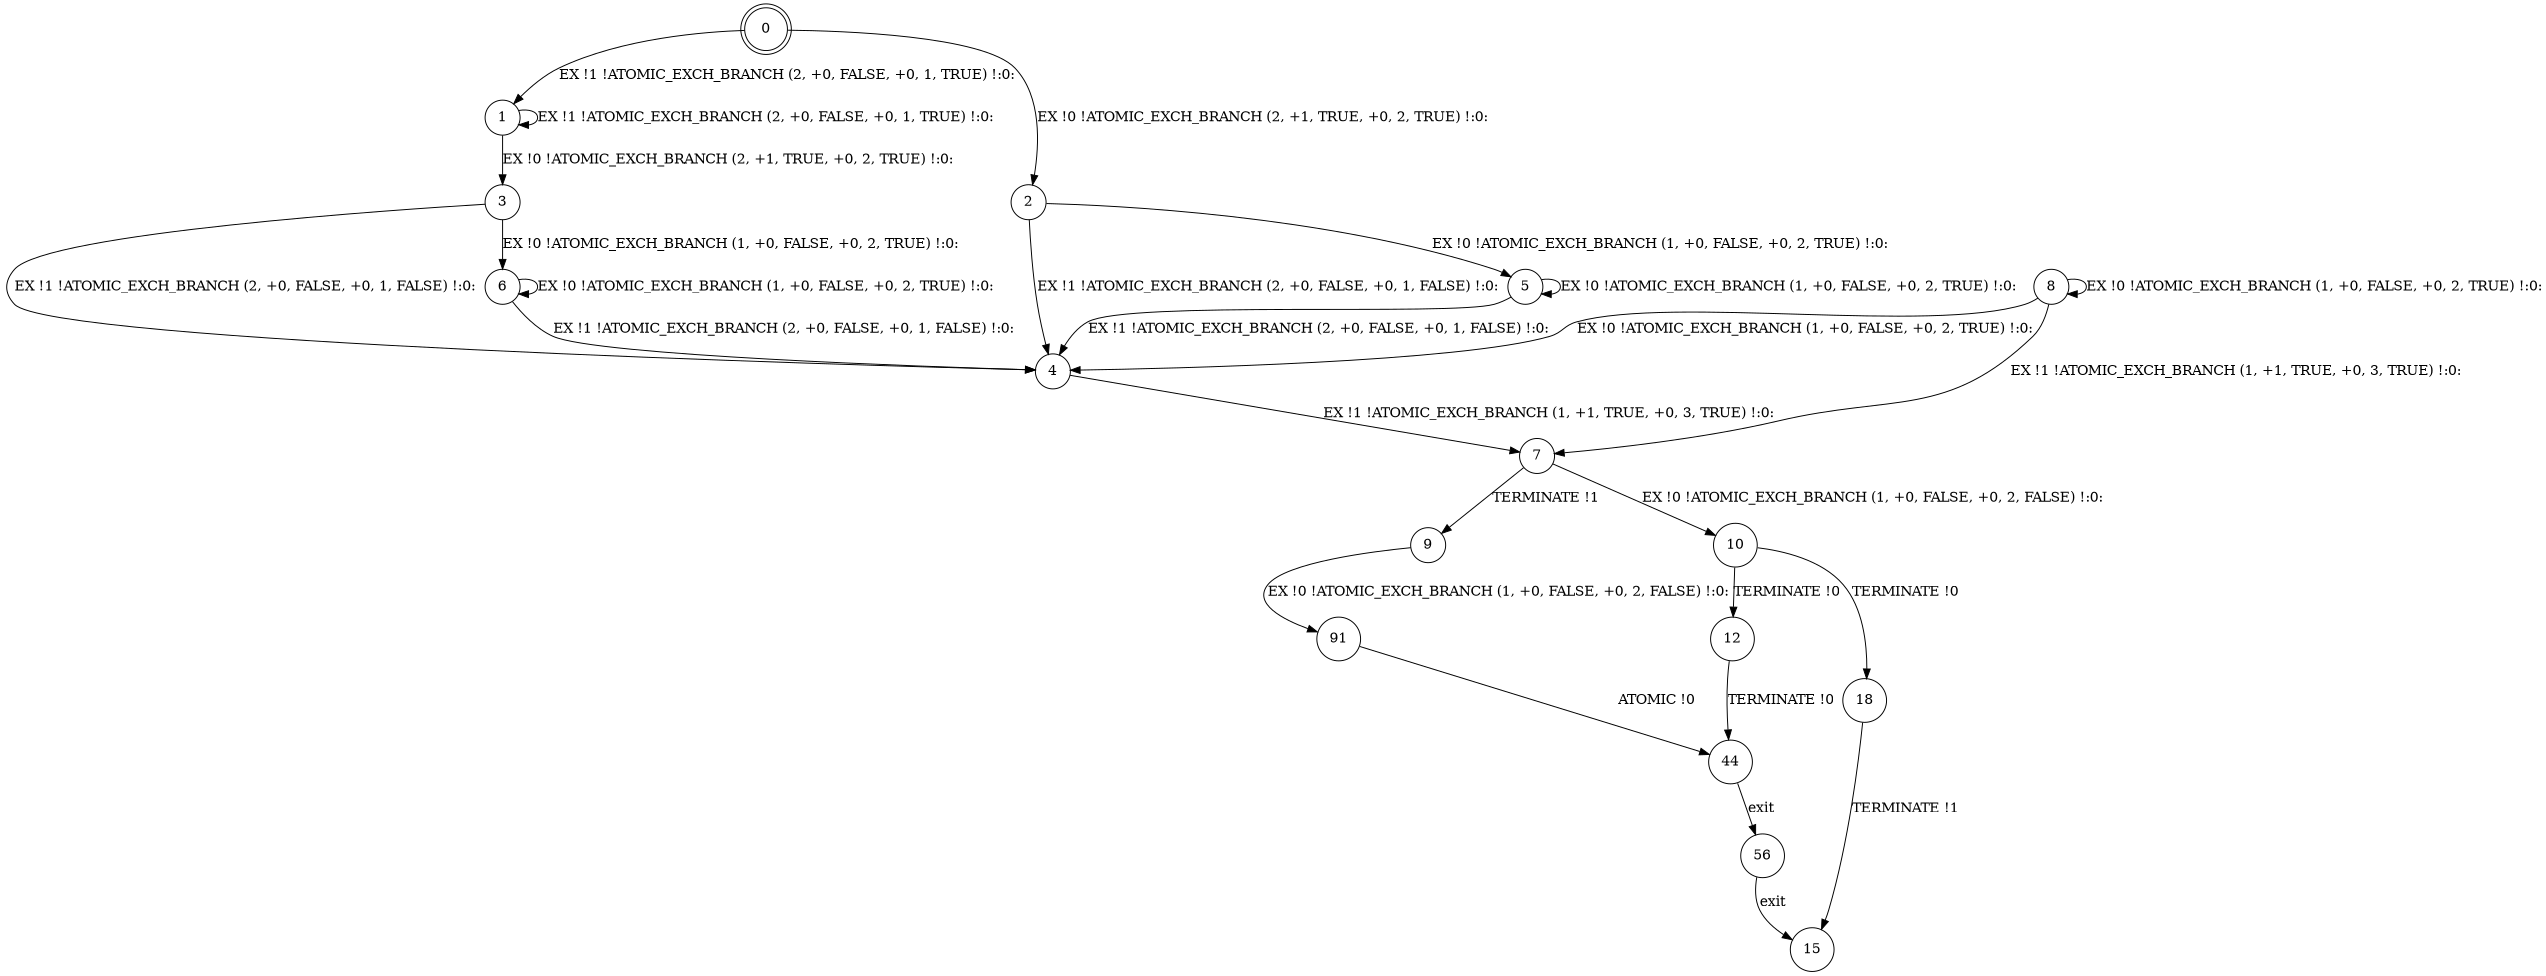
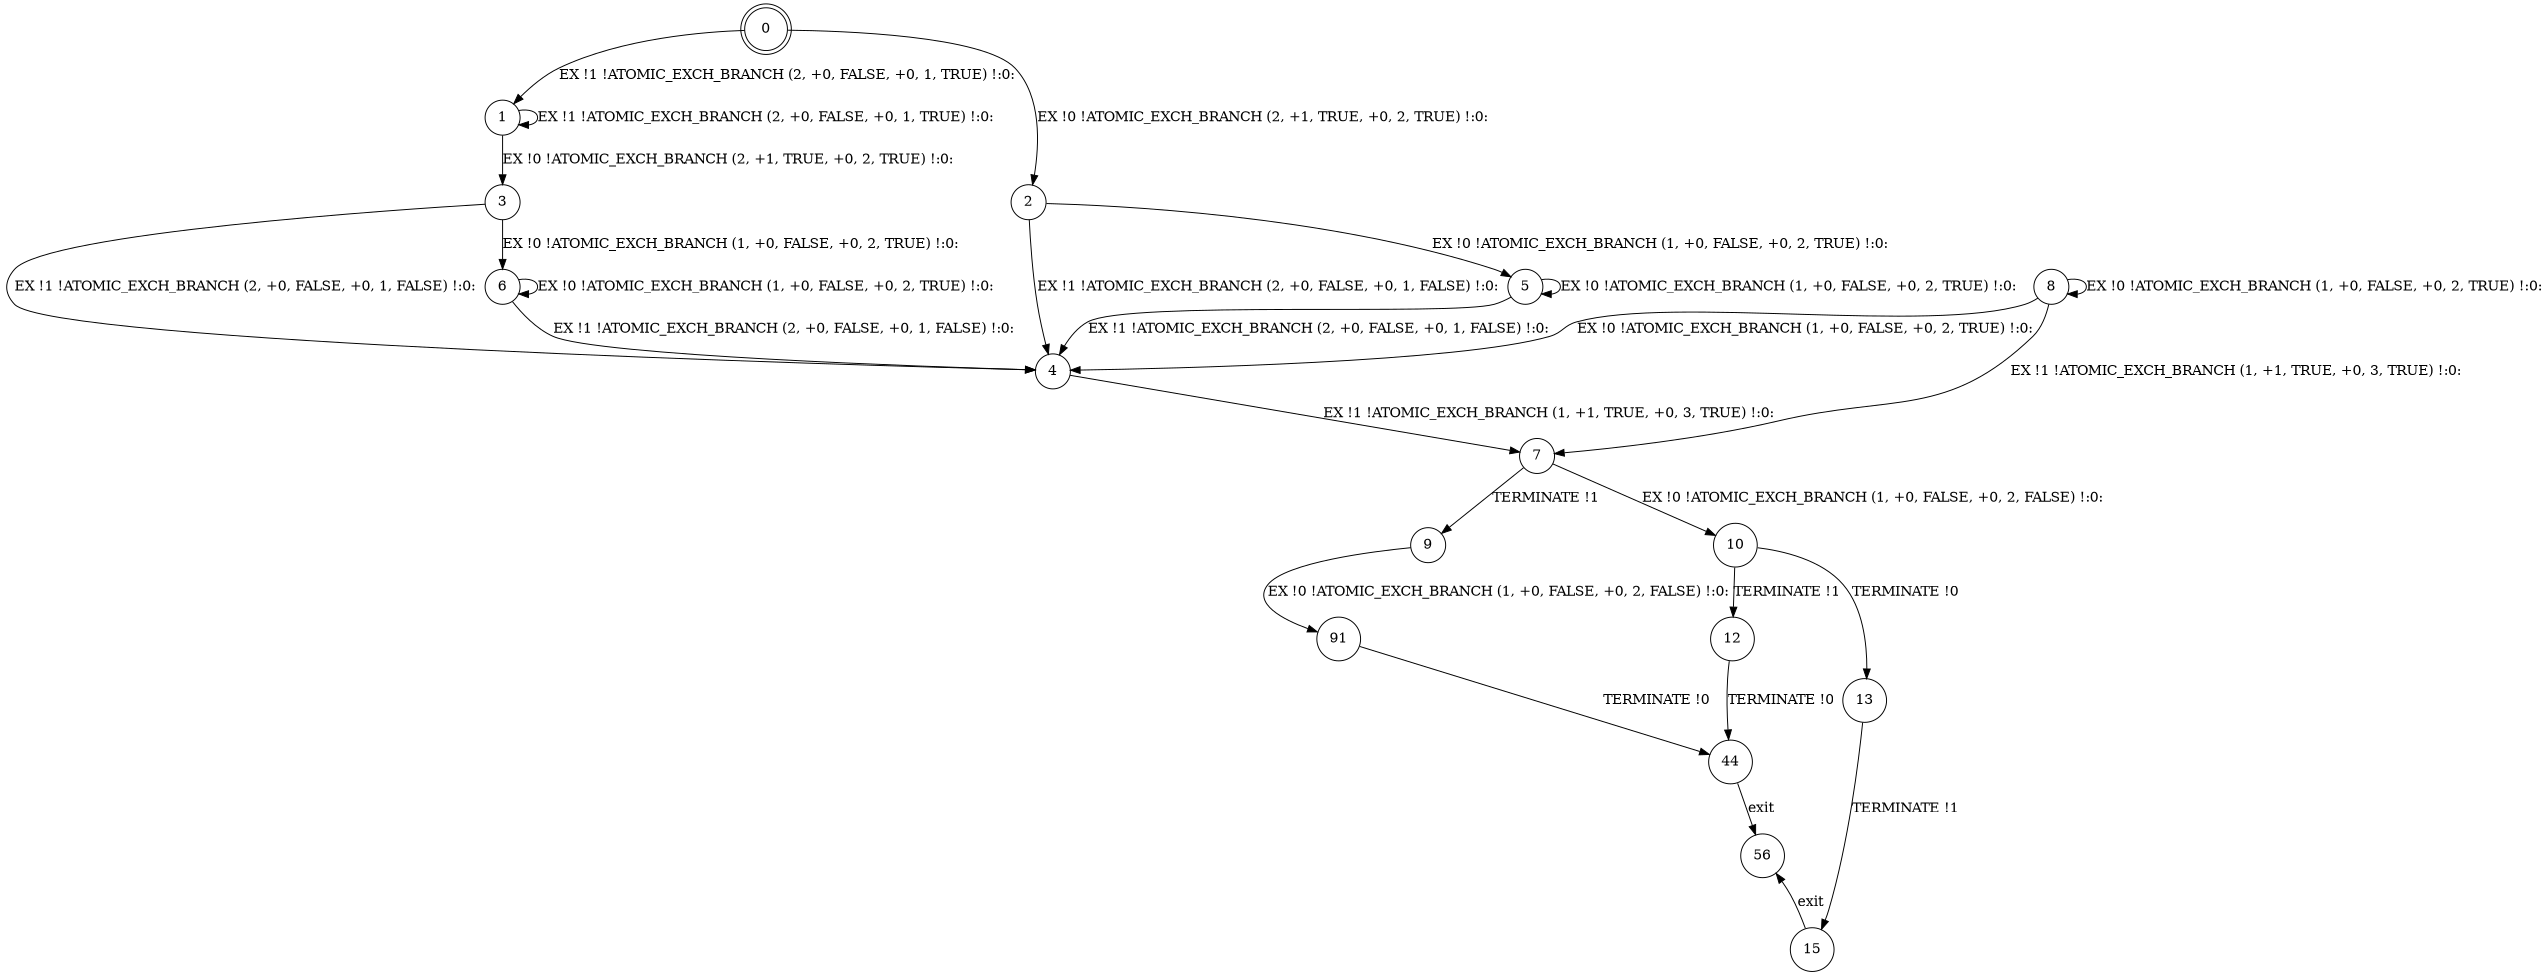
(1787, 592) -> (1787, 592)
(1657, 700) -> (1657, 700)
(1865, 700) -> (1865, 700)
(1760, 911) -> (1795, 904)
